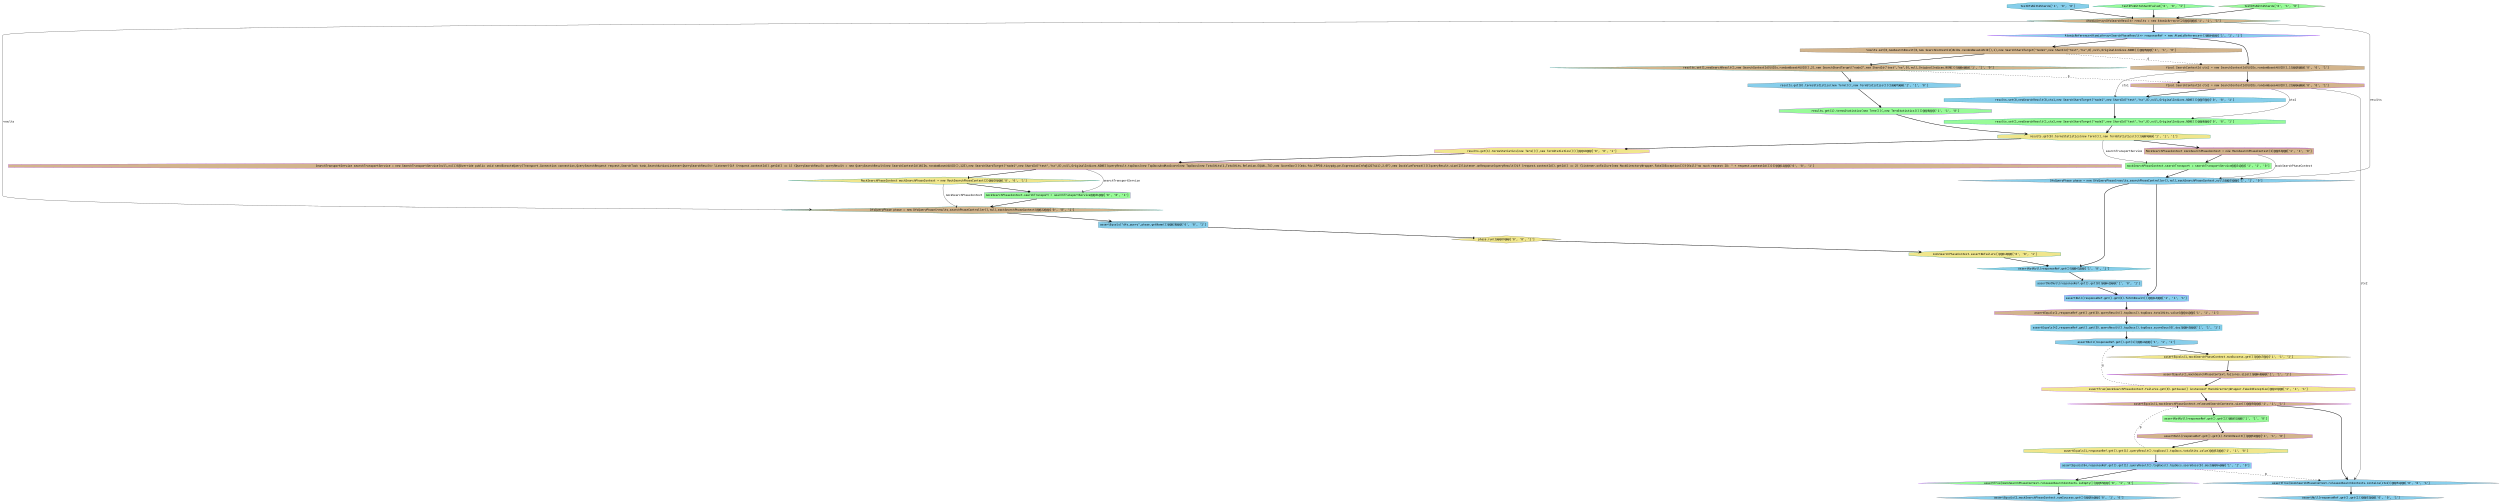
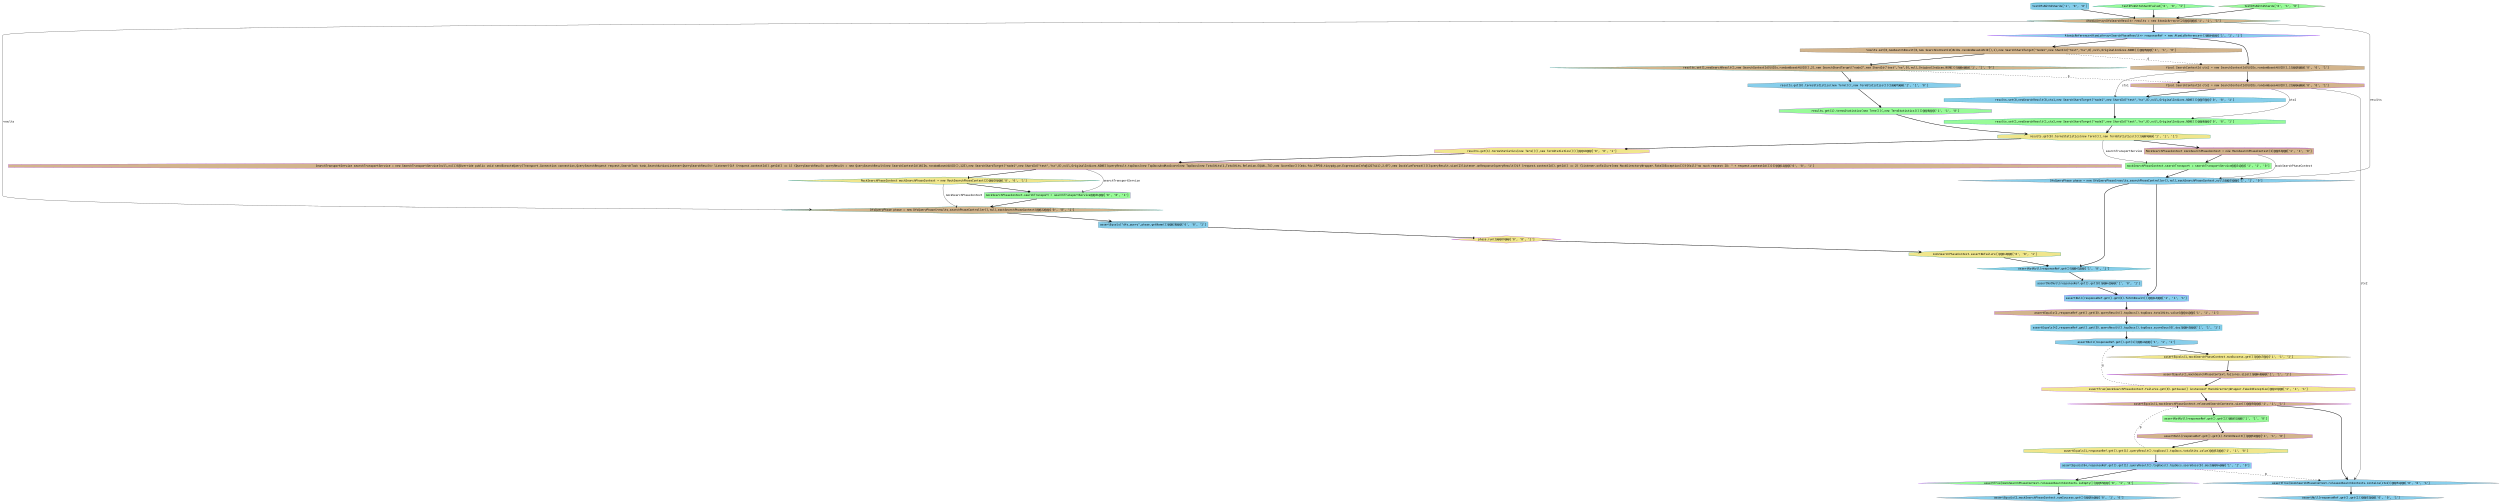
(2048, 6) -> (2060, 6)
(1506, 239) -> (1506, 239)
